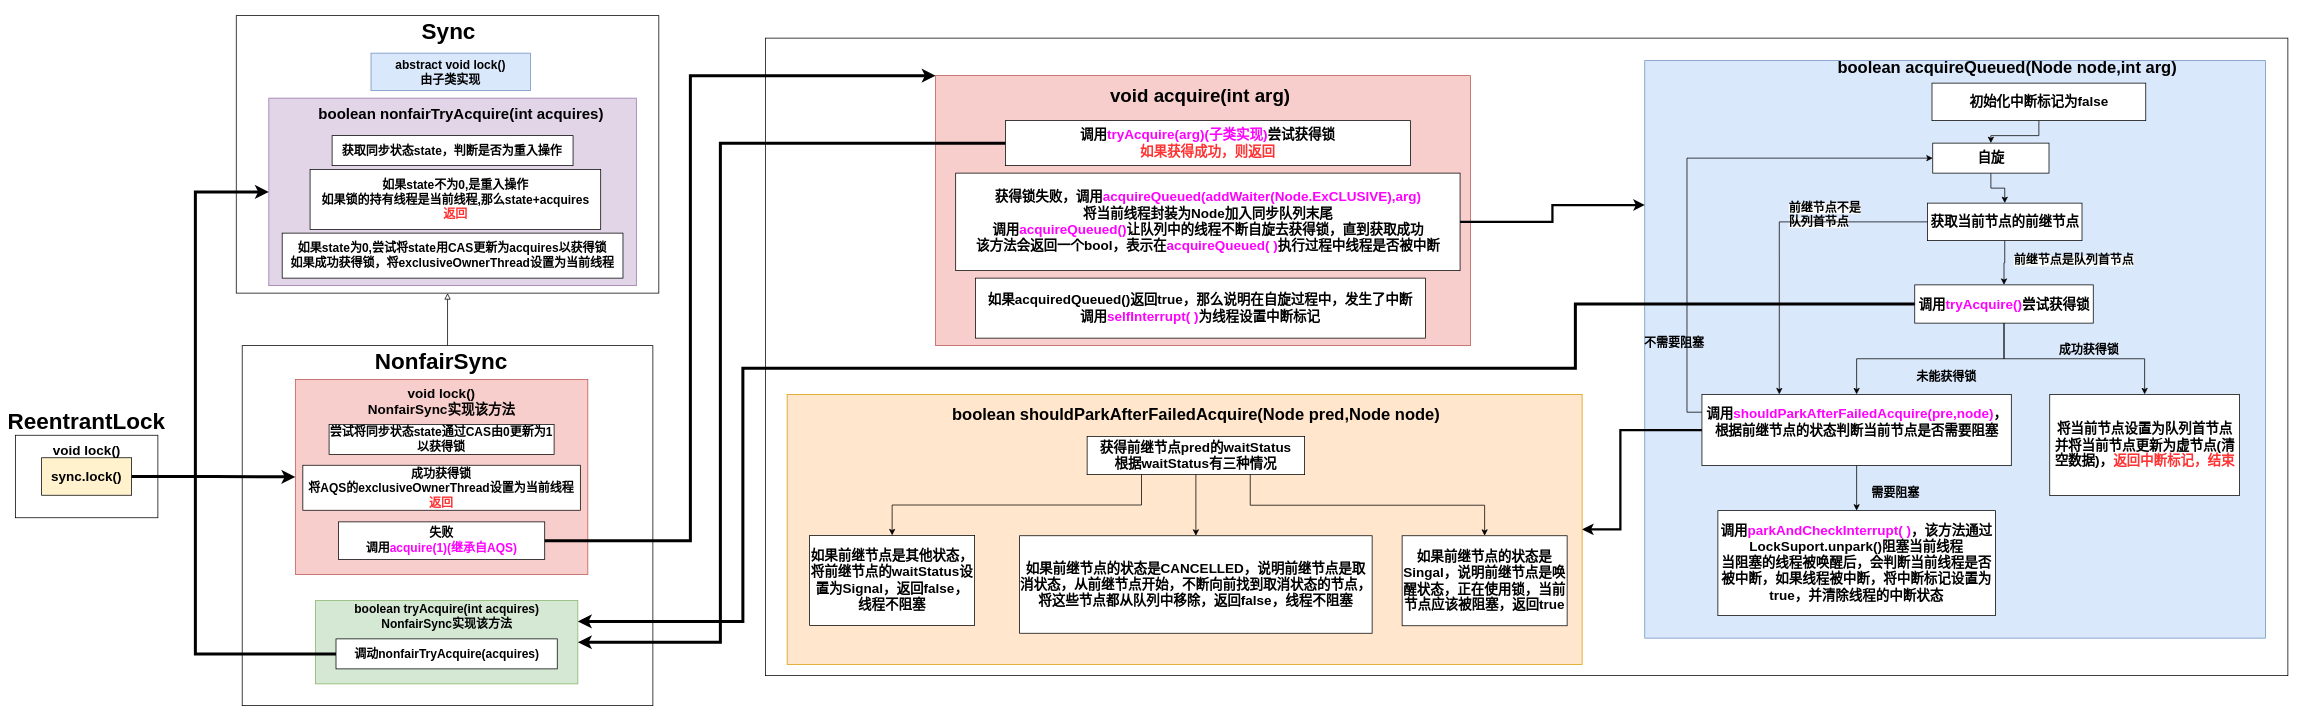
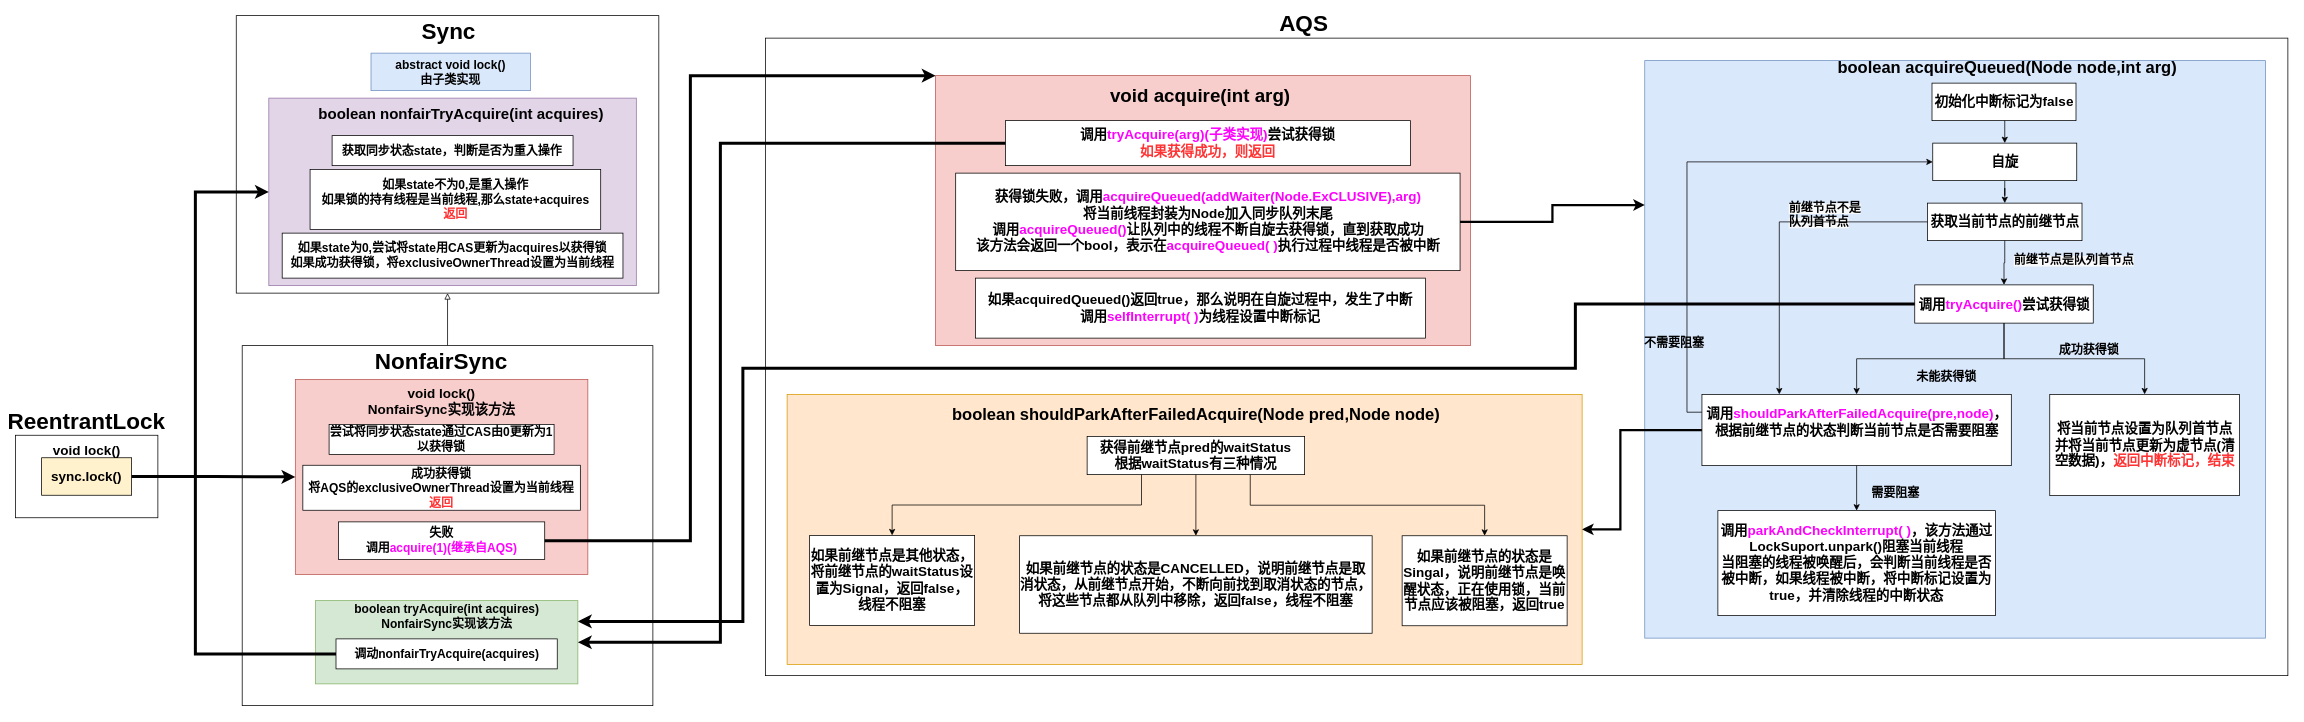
none -> (1304, 23)
(2039, 102) -> (2004, 102)
(1991, 158) -> (2005, 162)
